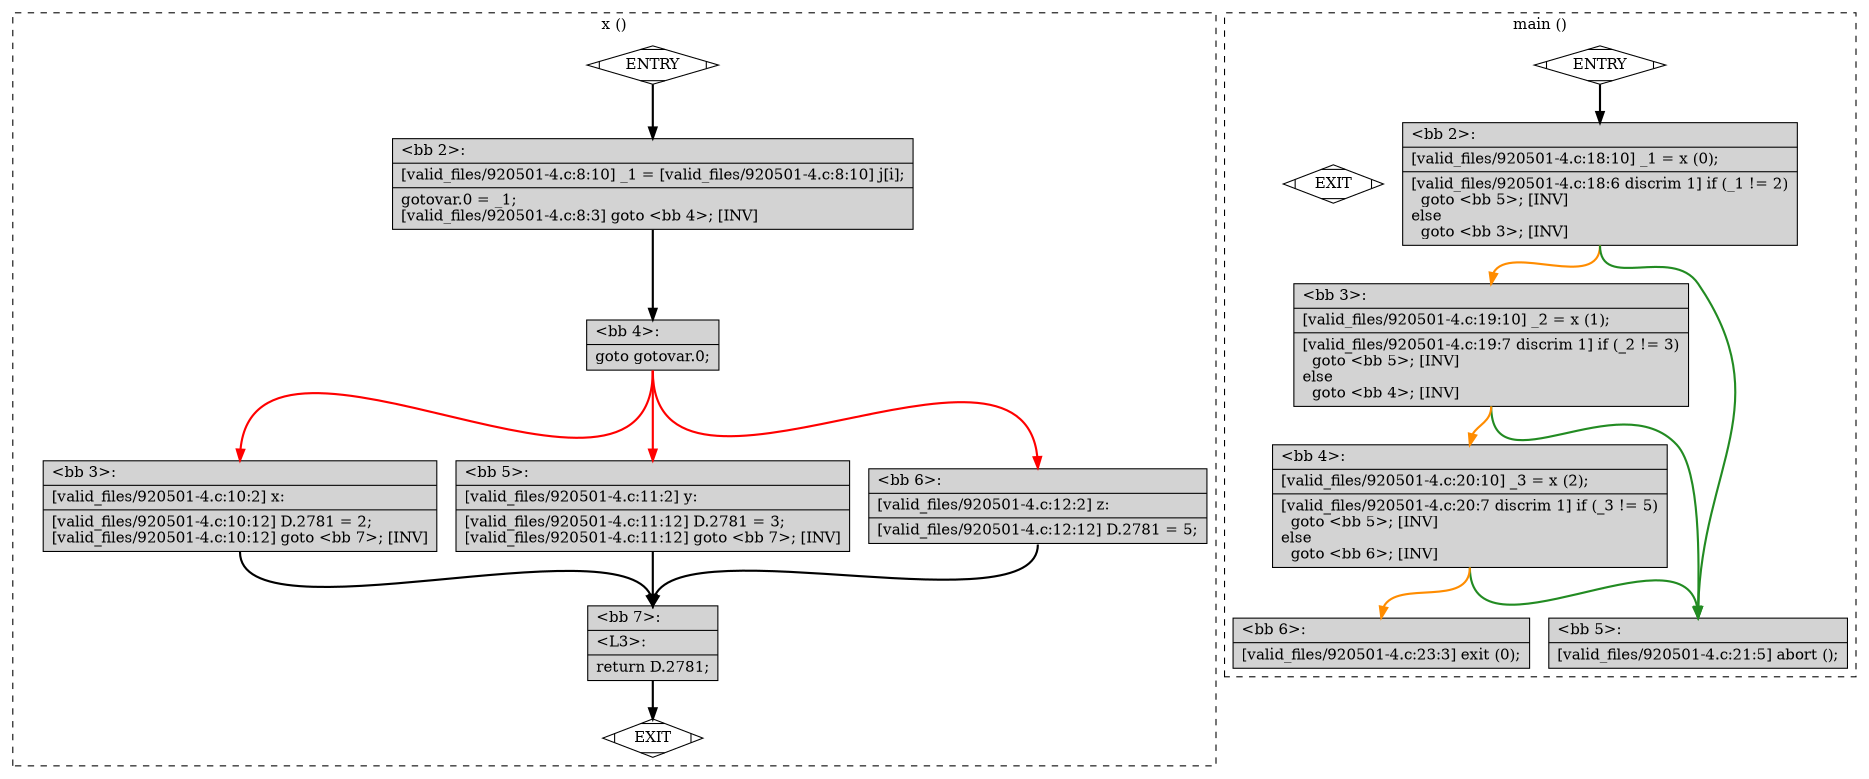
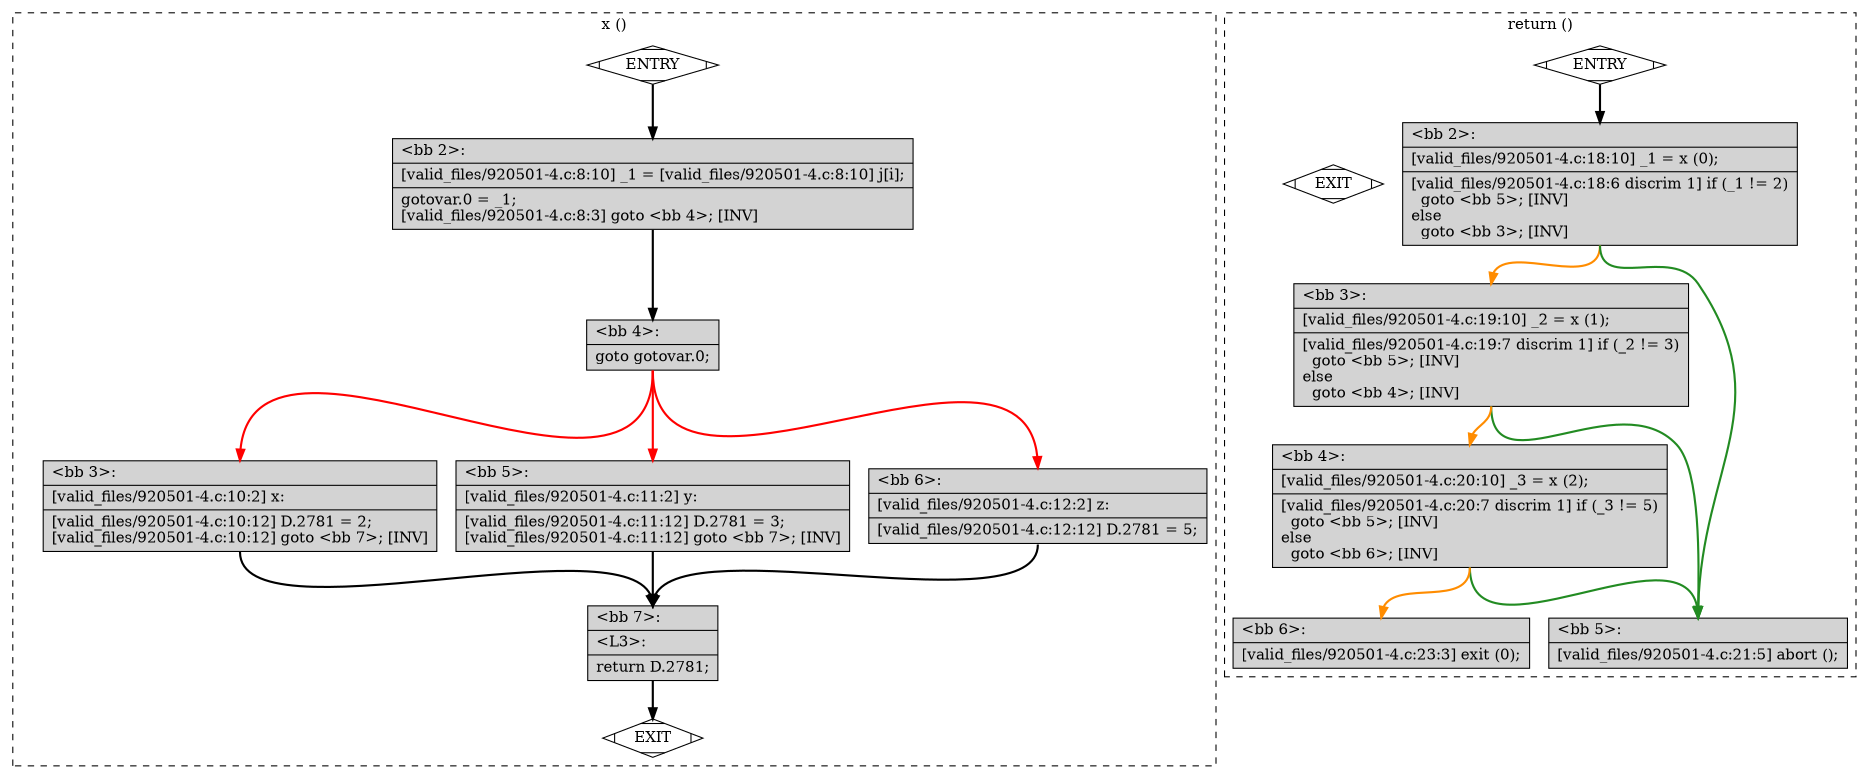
(1540, 25) -> (1540, 25)
